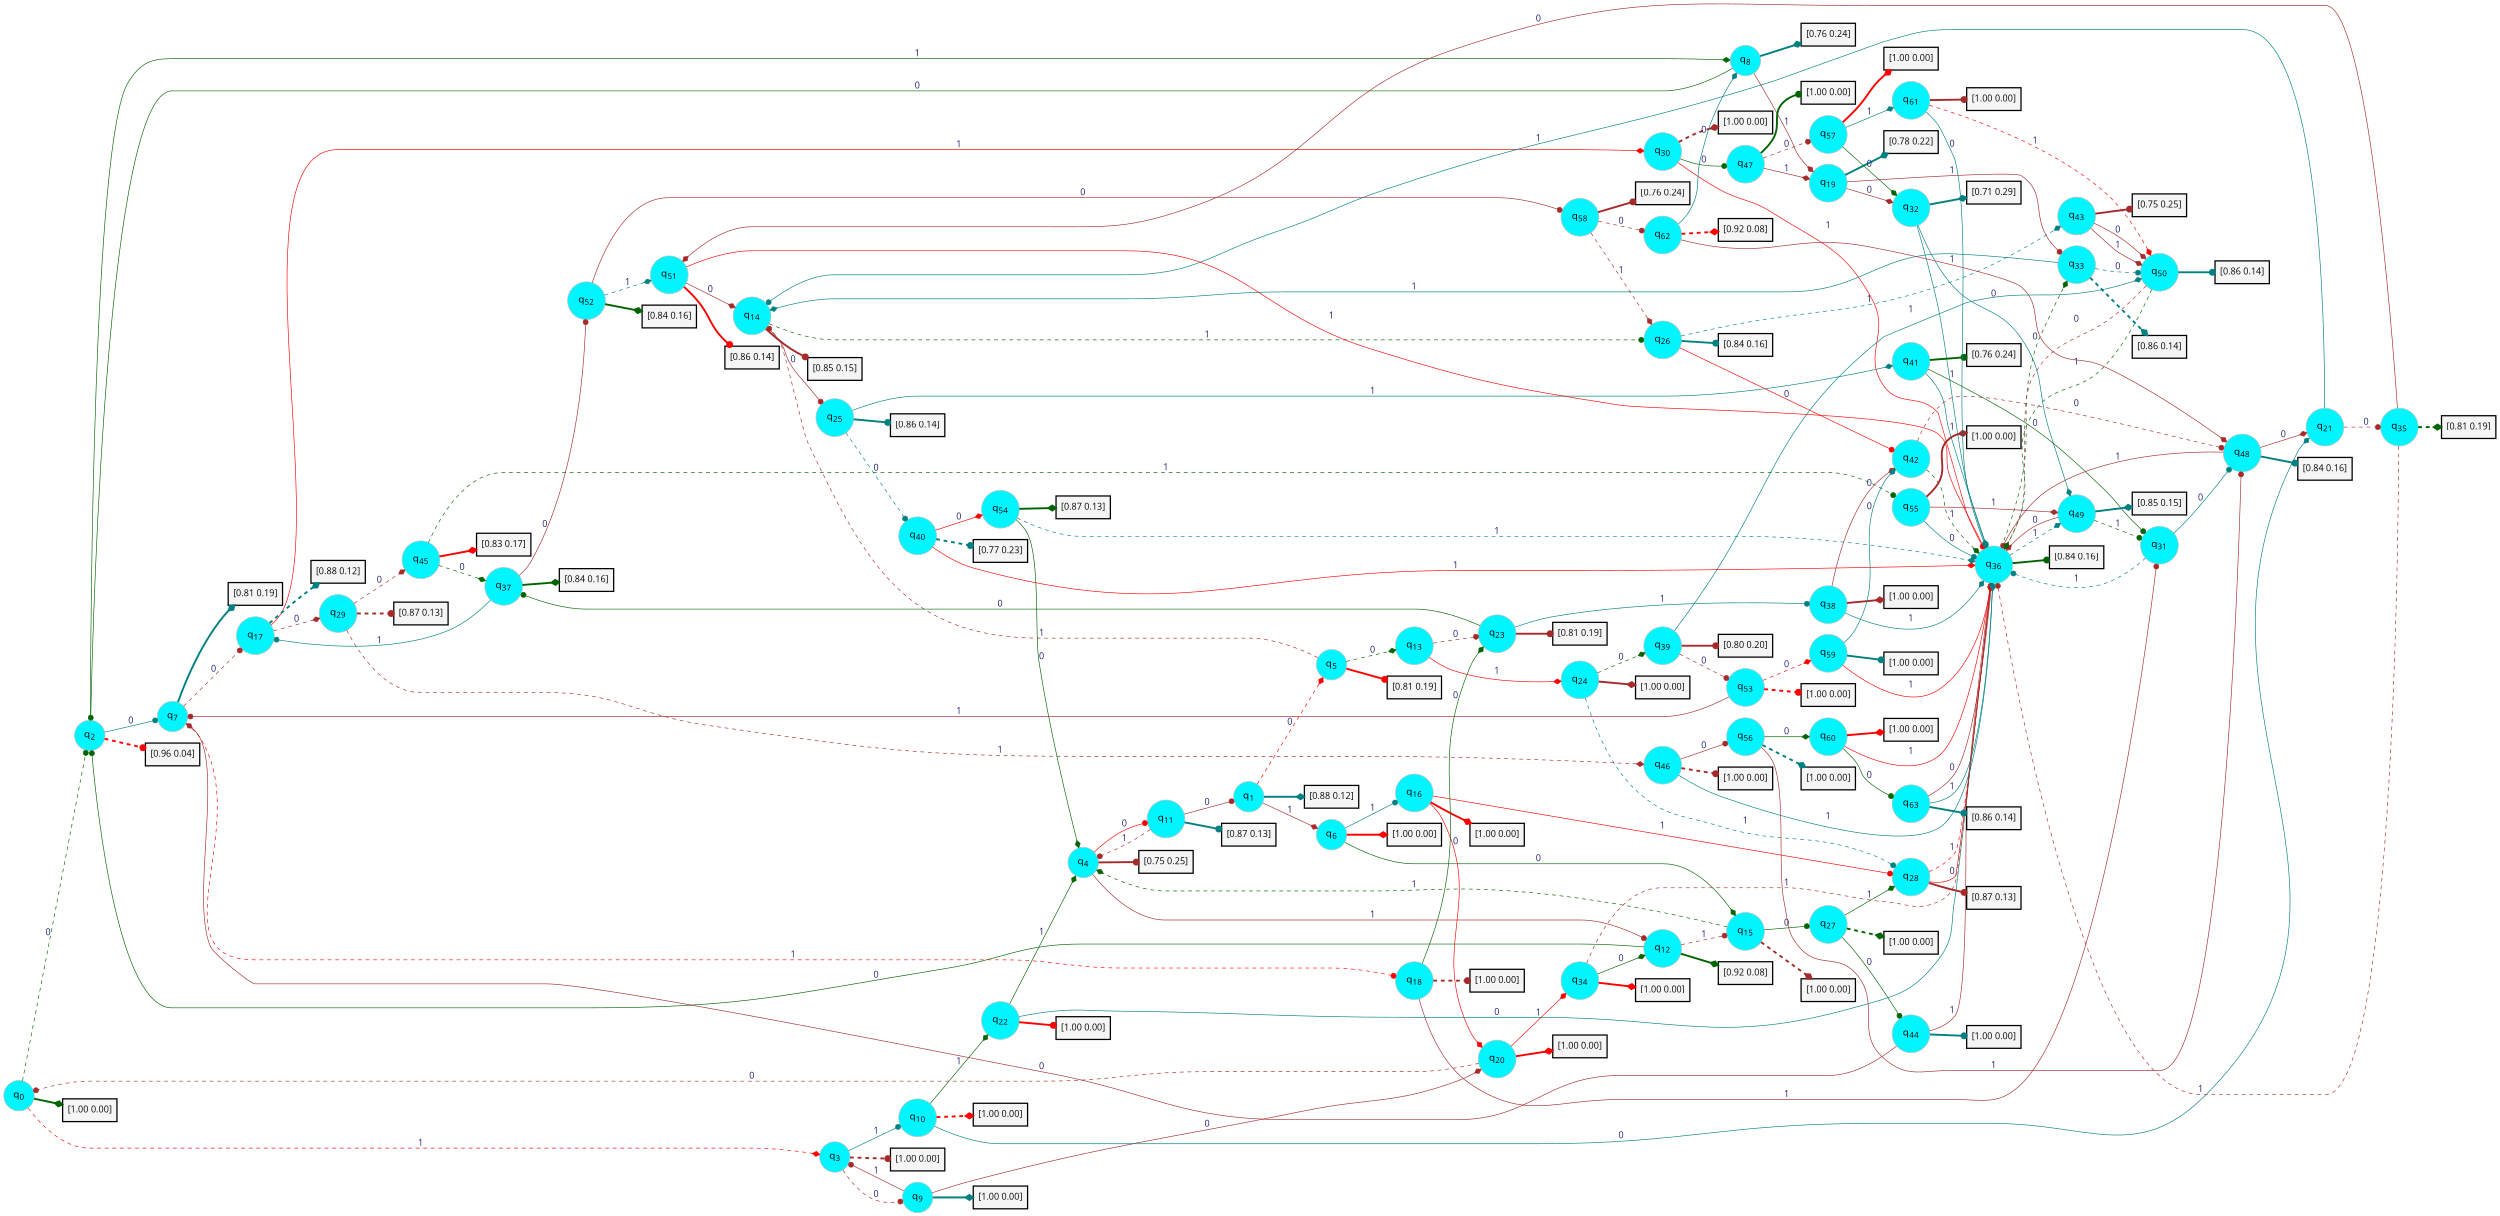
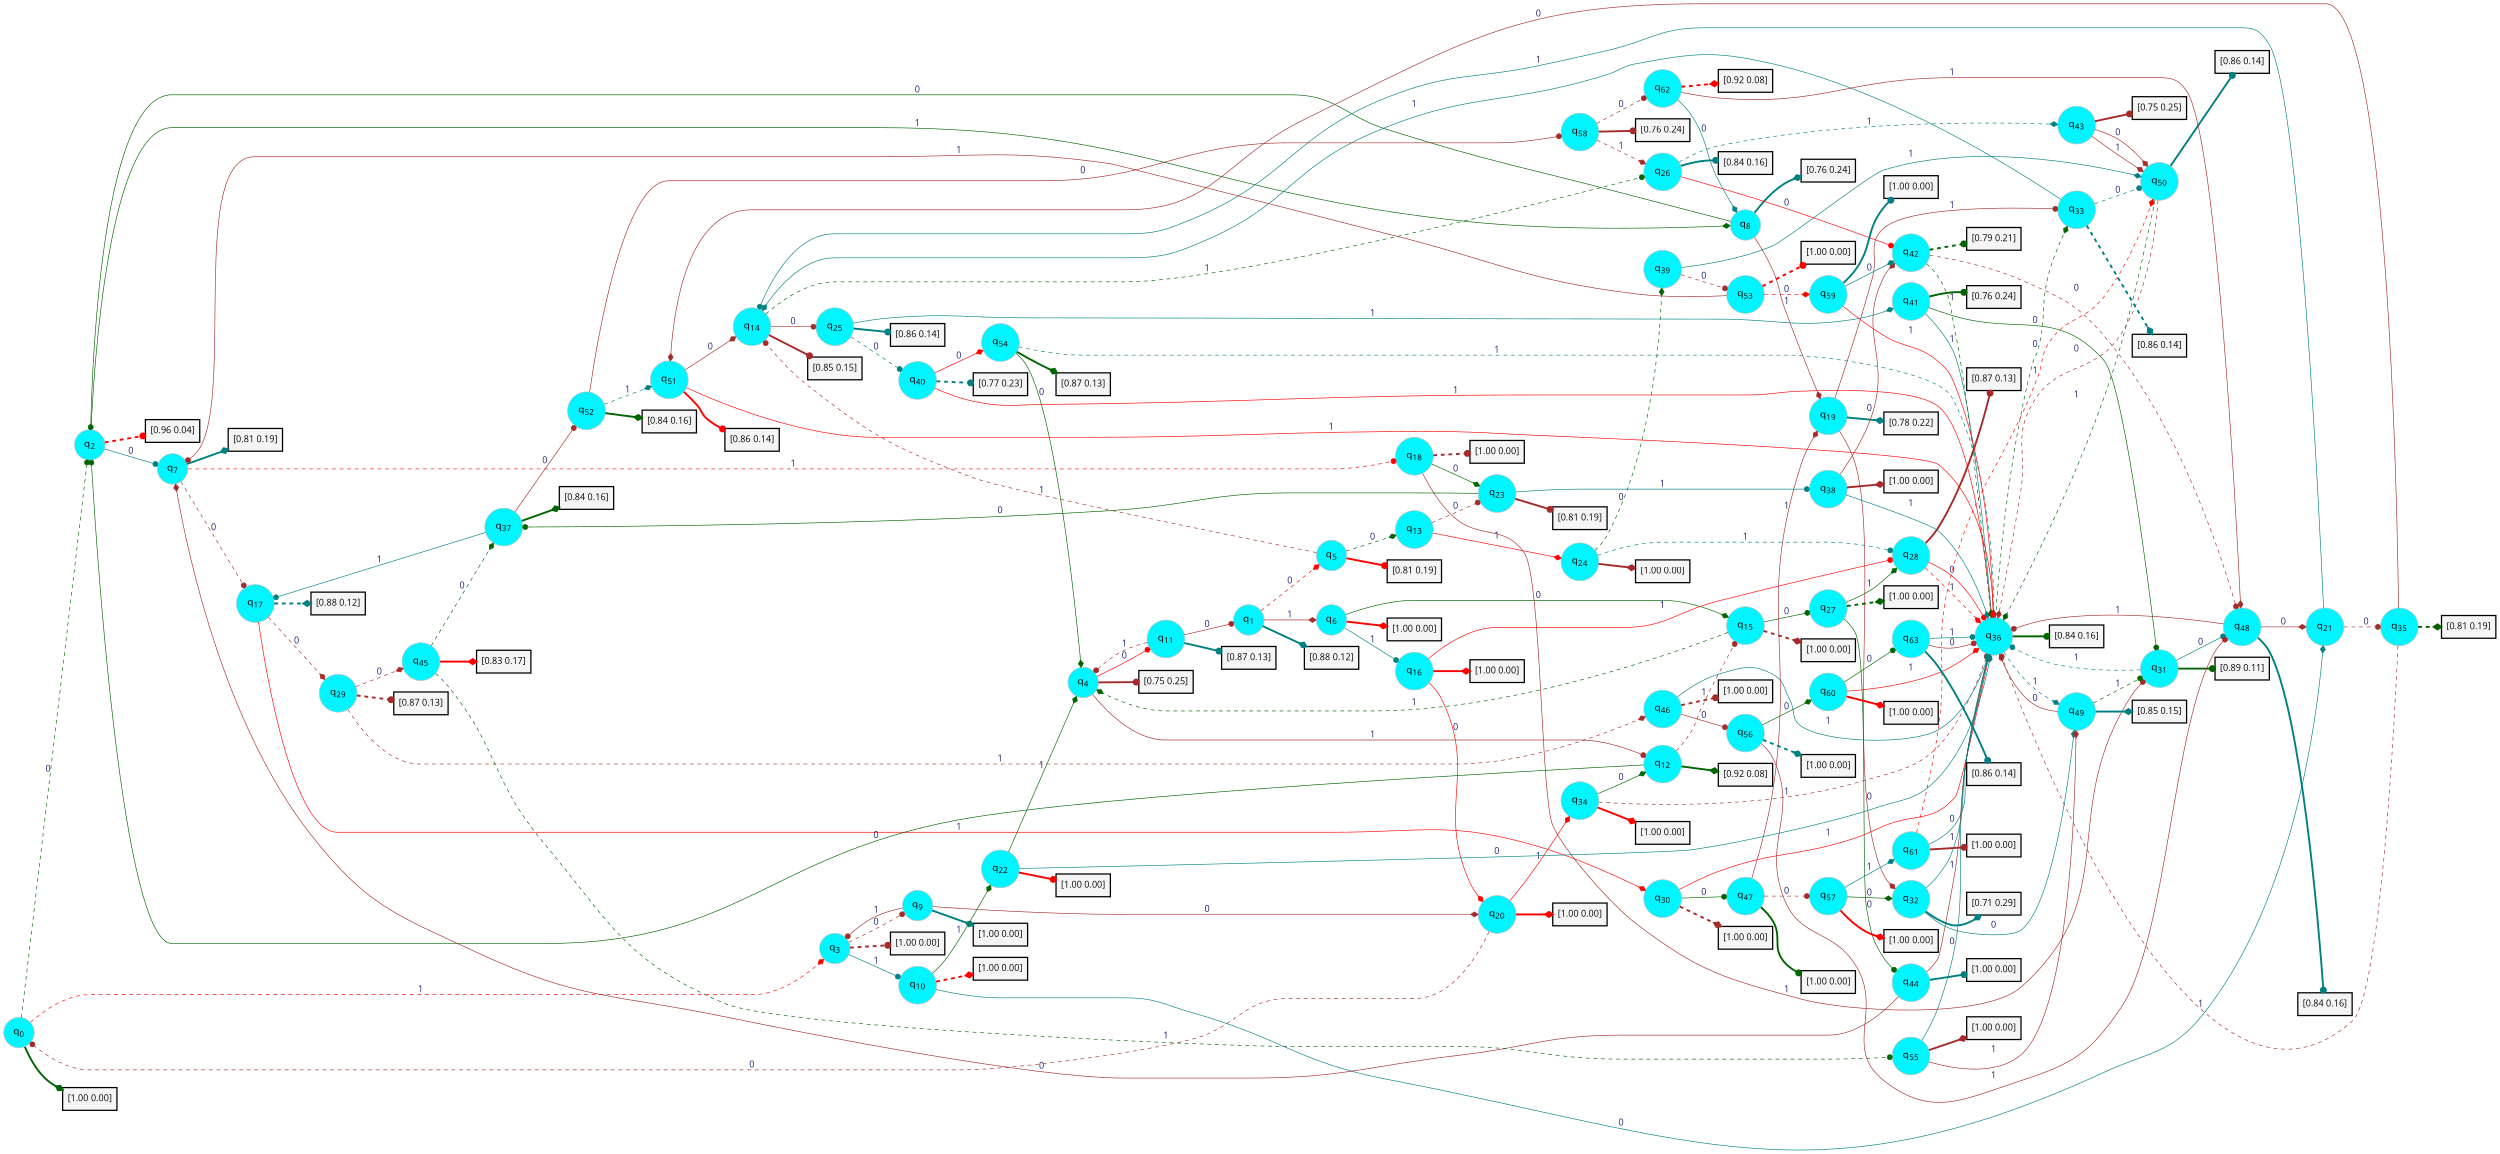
none -> (1994, 239)
(1745, 646) -> none
none -> (2242, 669)
